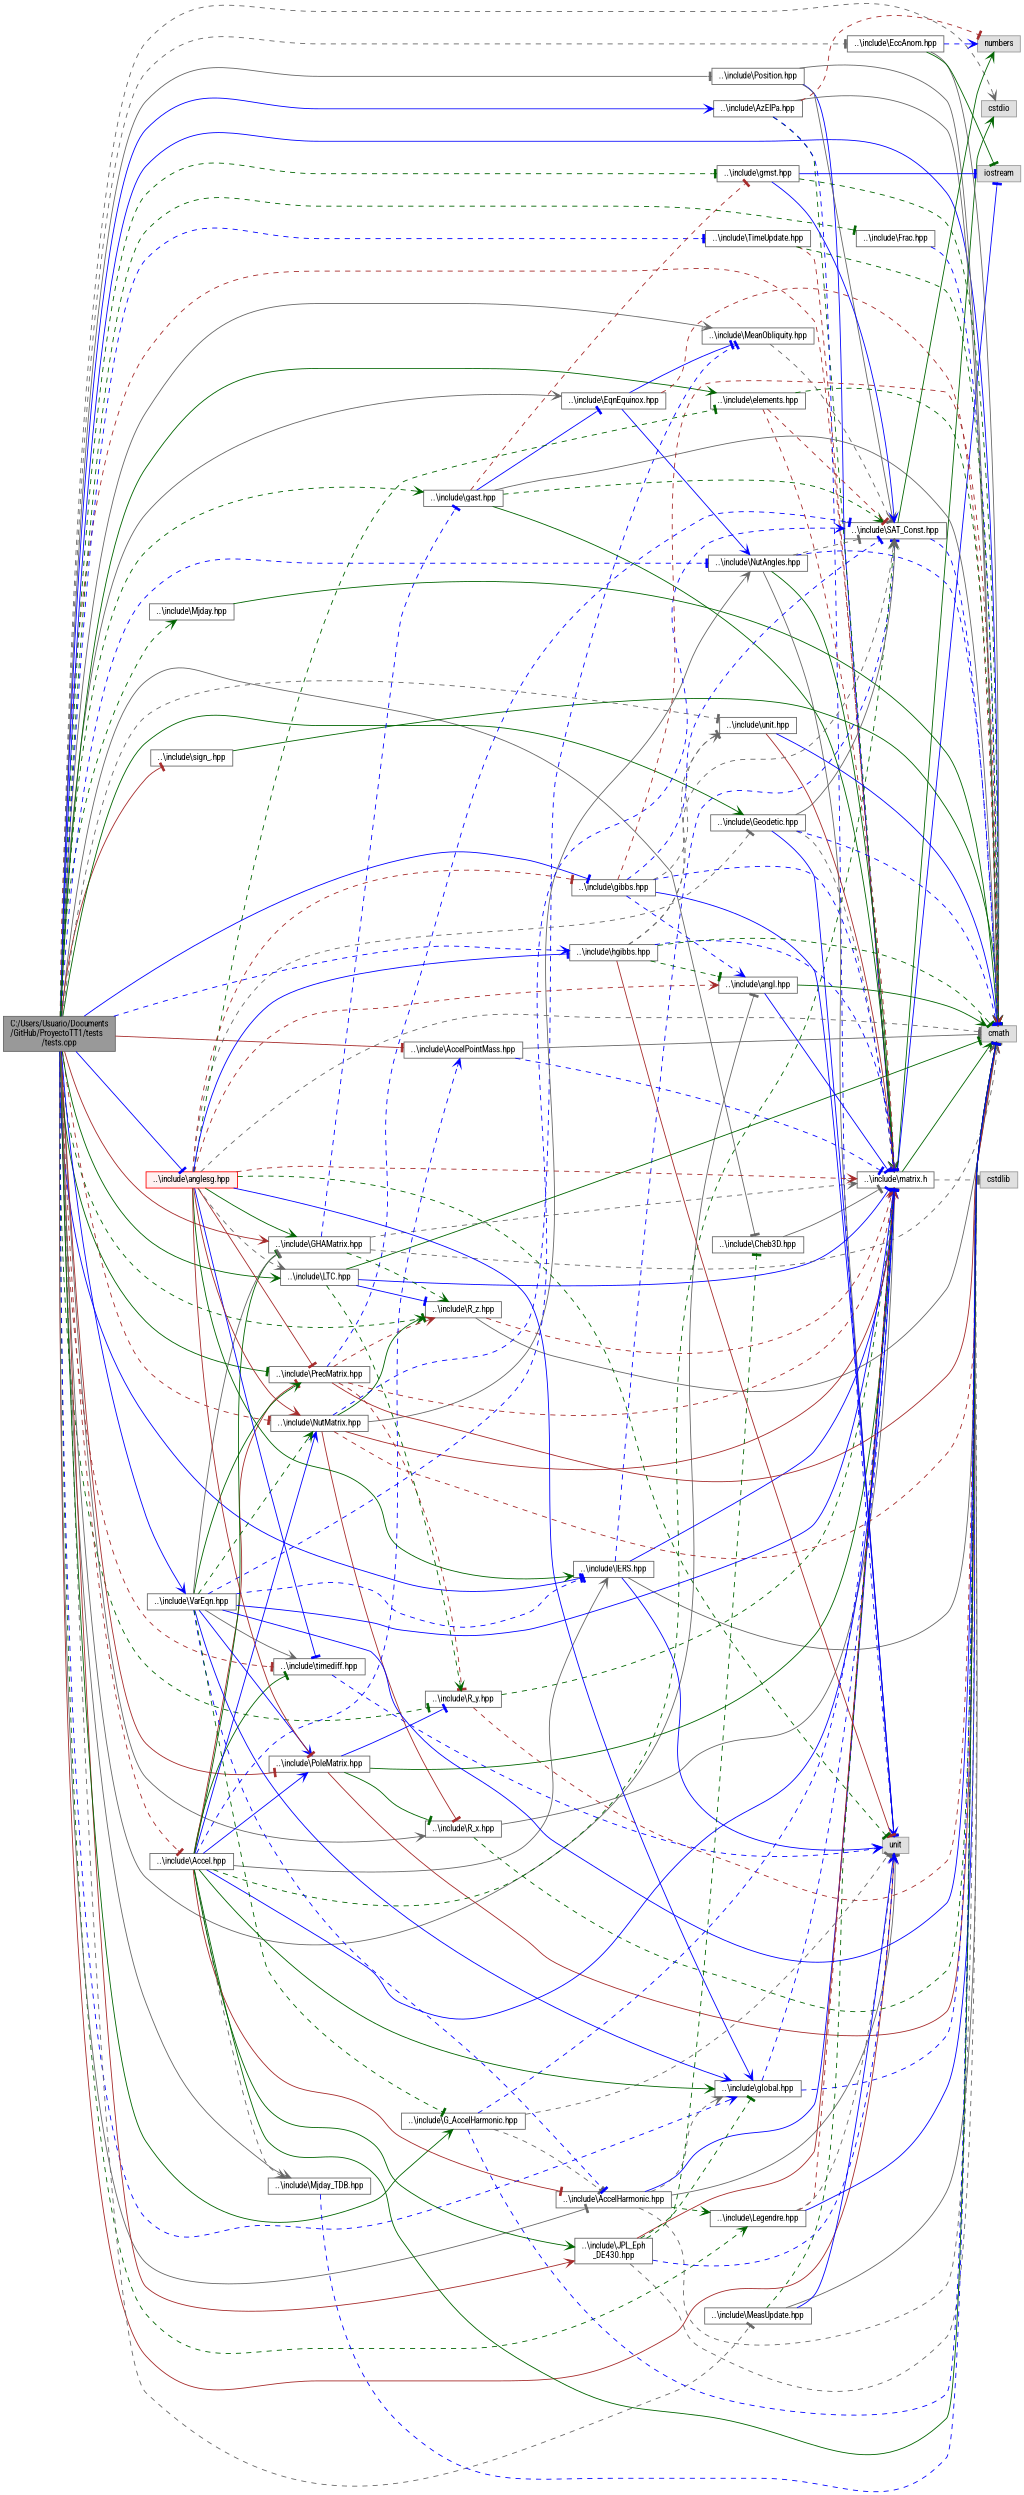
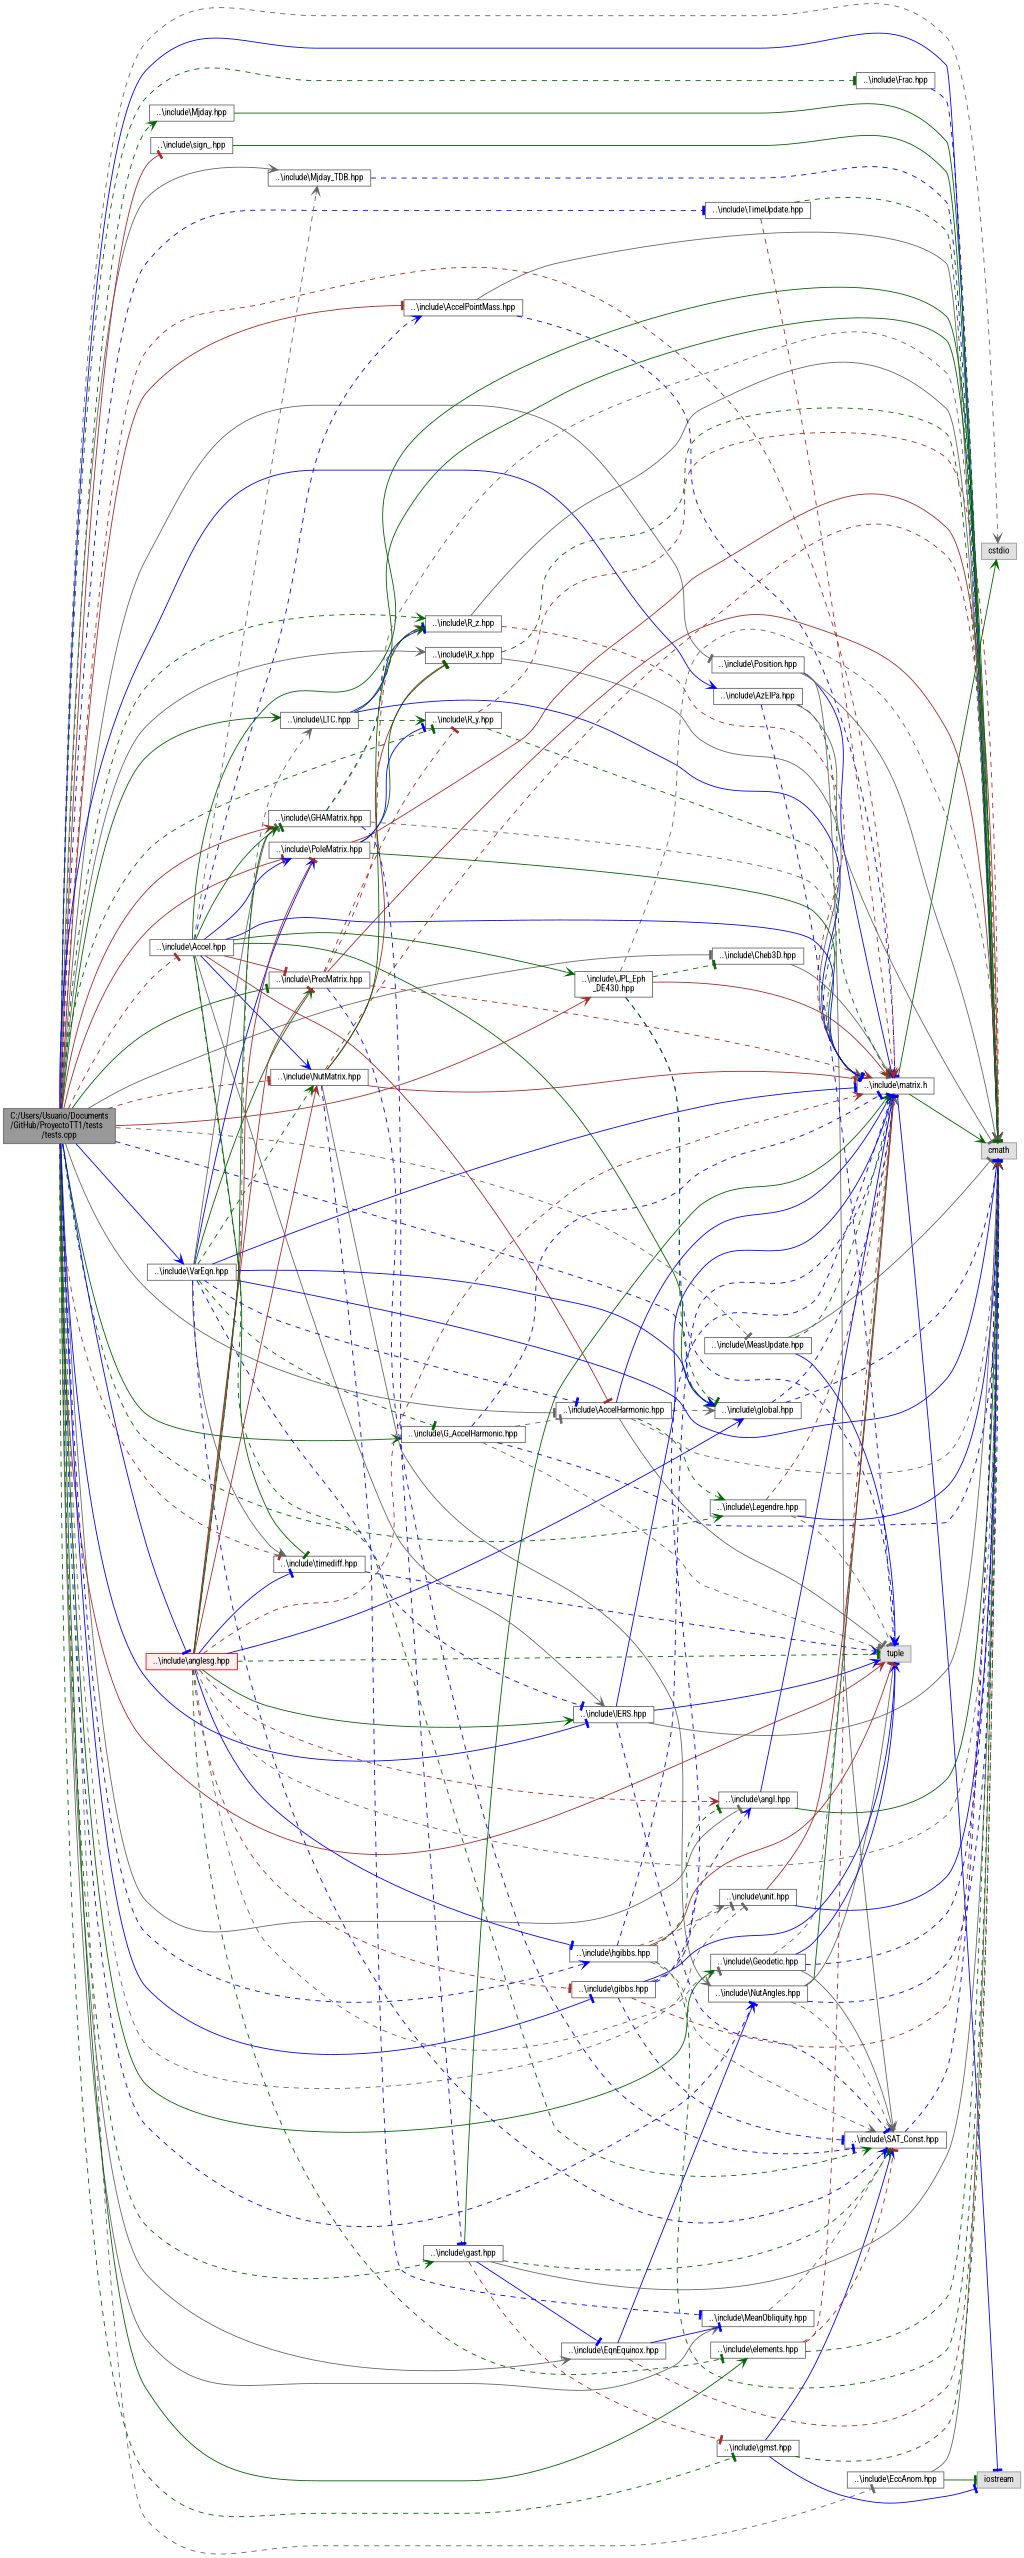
(999, 44) -> none
(999, 1180) -> none
(896, 1845) -> (896, 1654)
